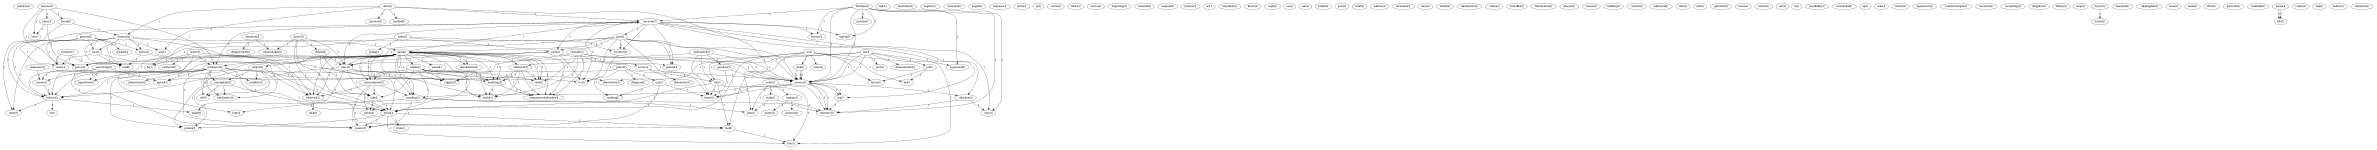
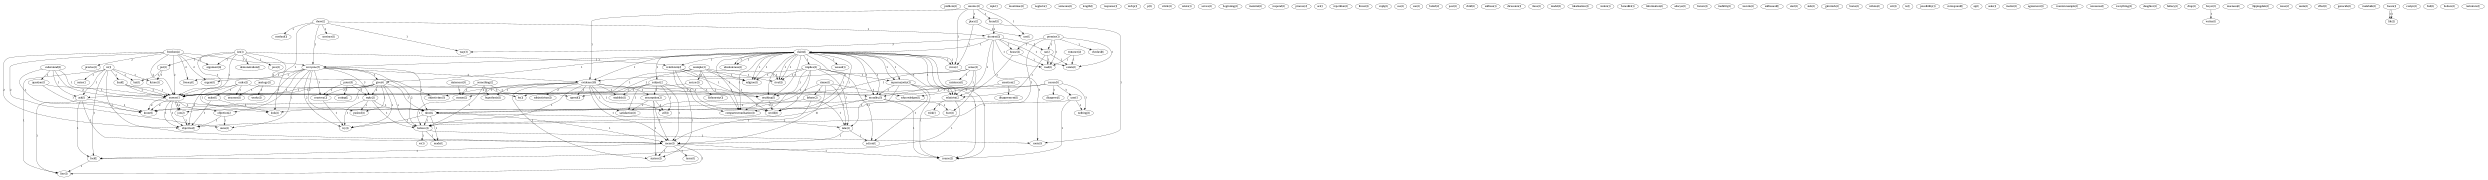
(513, 49) -> (601, 62)
(781, 90) -> (239, 89)
